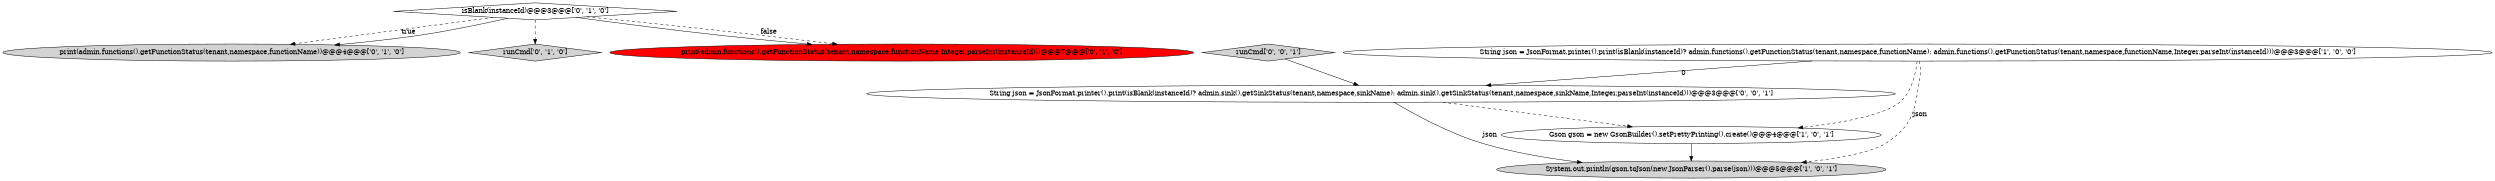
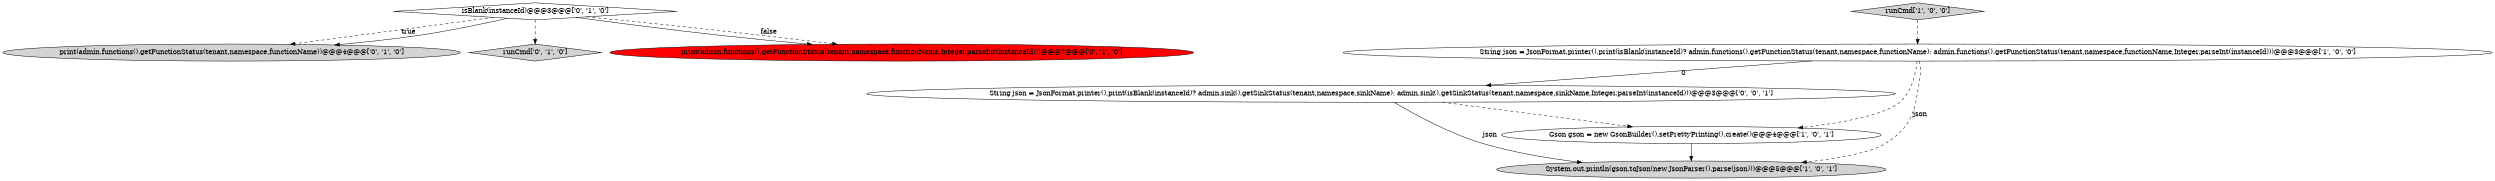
none -> (1918, 11)
(1268, 53) -> none
